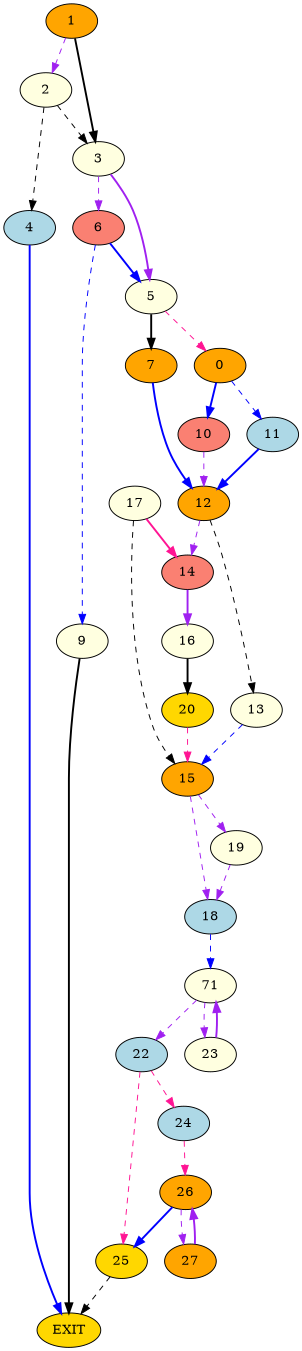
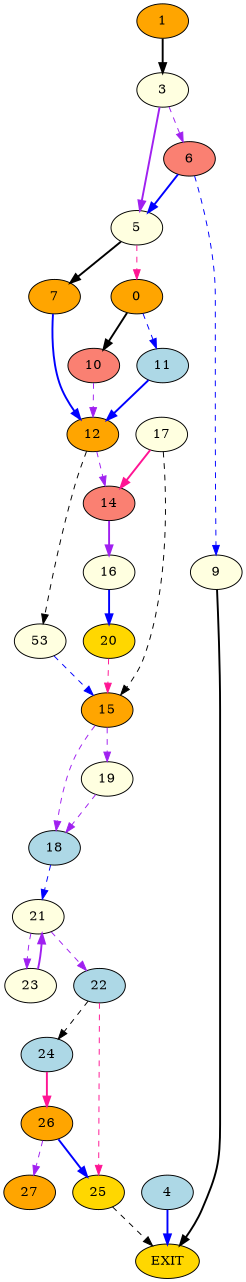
(46, 90) -> none
(213, 395) -> (118, 327)
(188, 671) -> (109, 602)
(256, 710) -> (40, 641)
(211, 986) -> (38, 917)
(160, 1085) -> (76, 1016)
(185, 1153) -> (47, 1084)
(195, 1231) -> none
